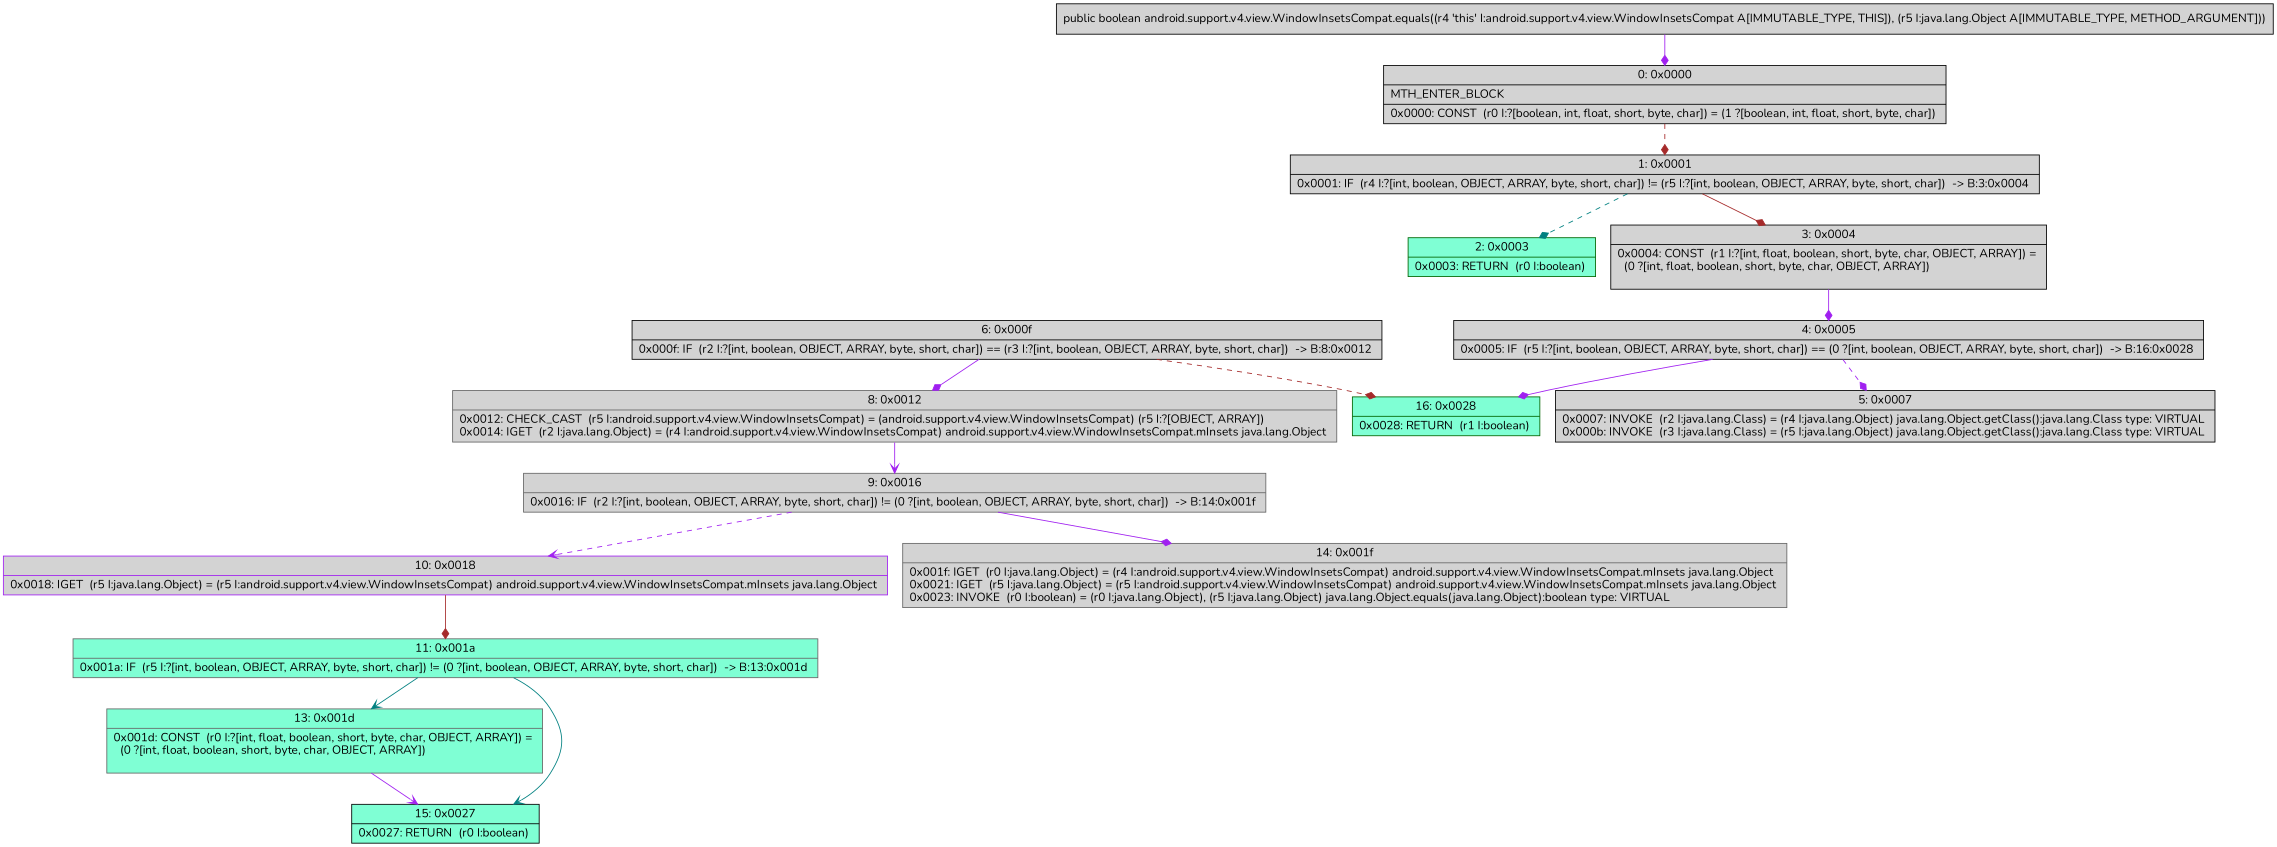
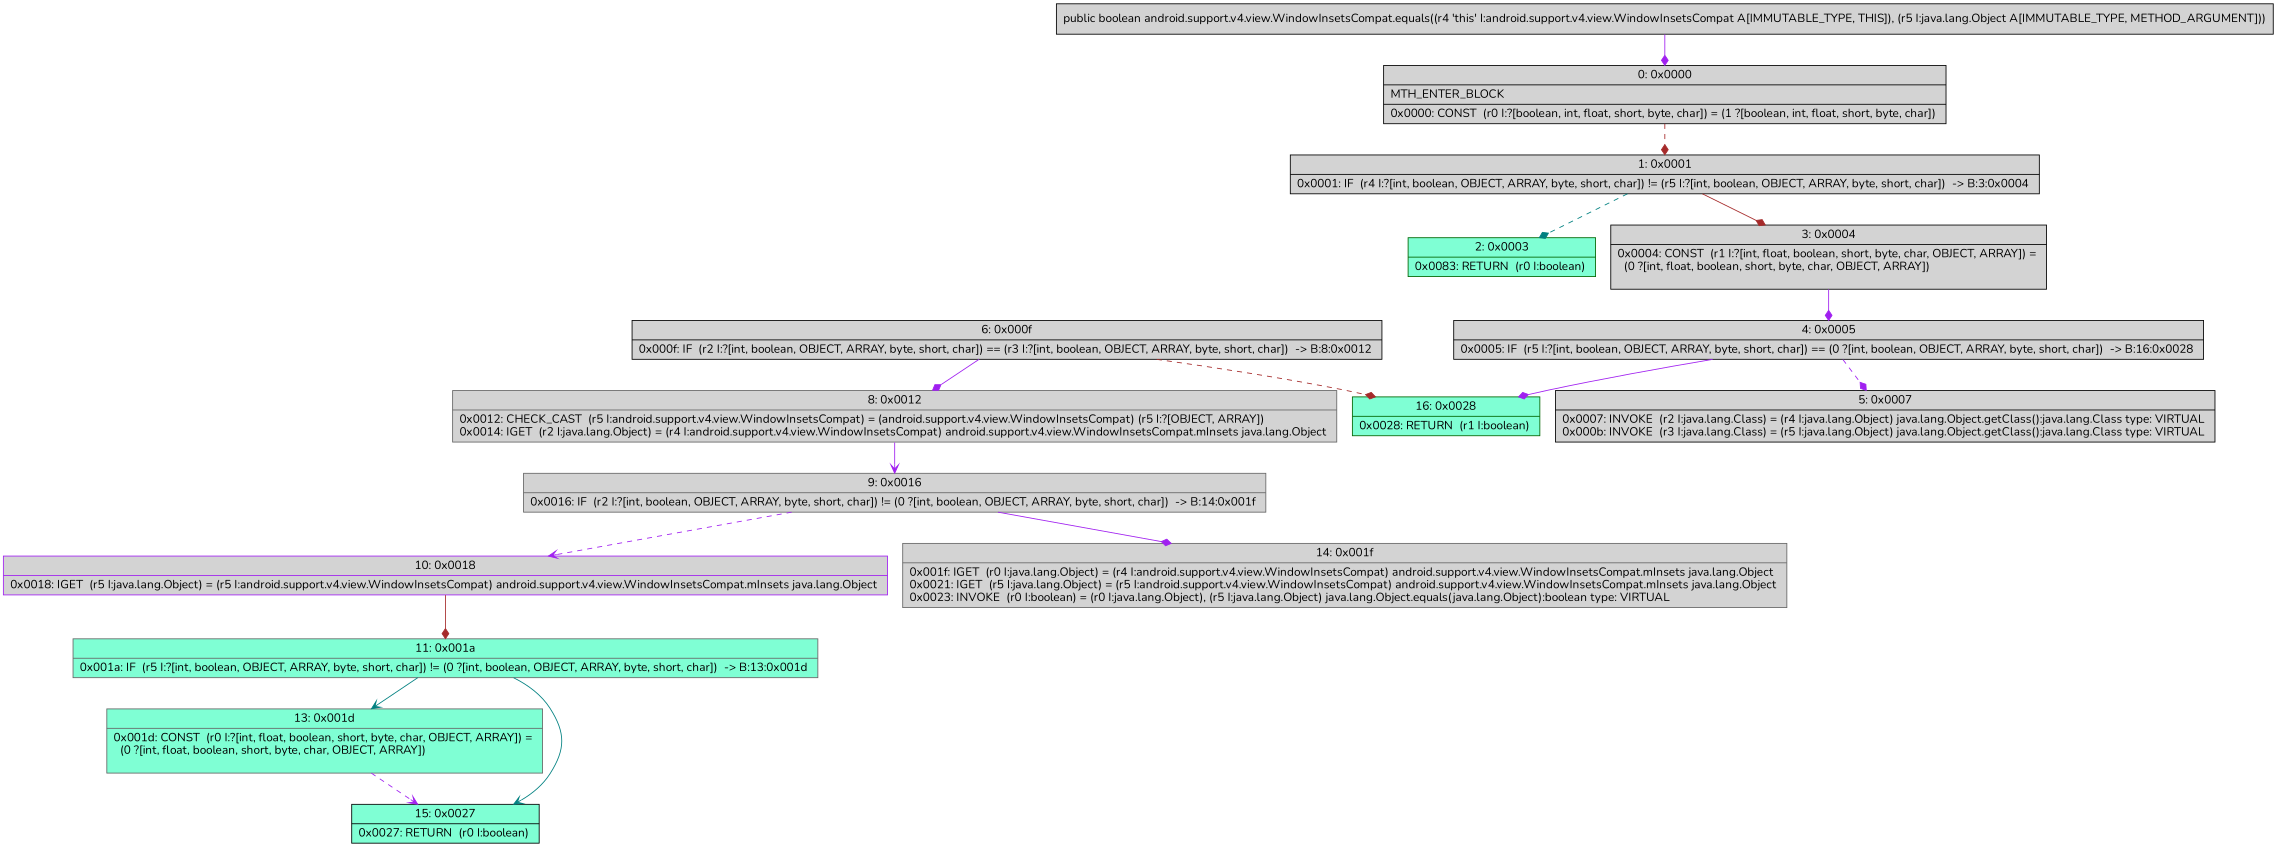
(1502, 266) -> (1502, 266)
(391, 786) -> (391, 786)
